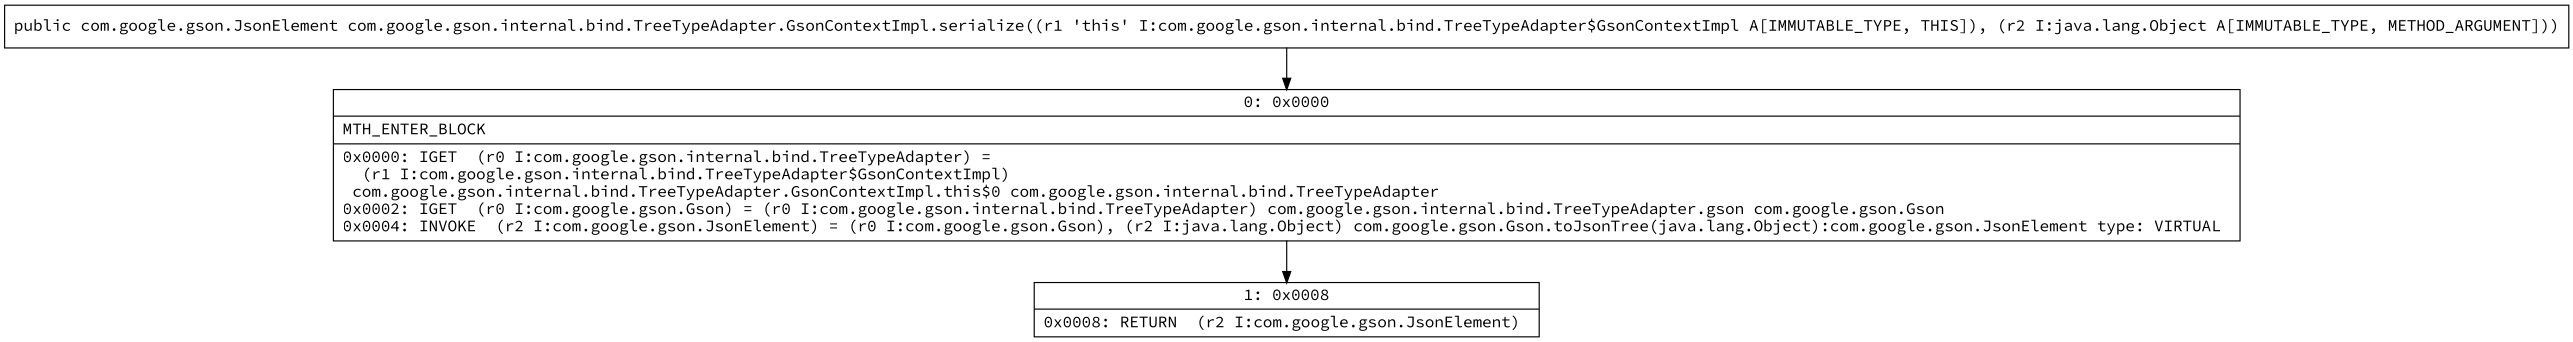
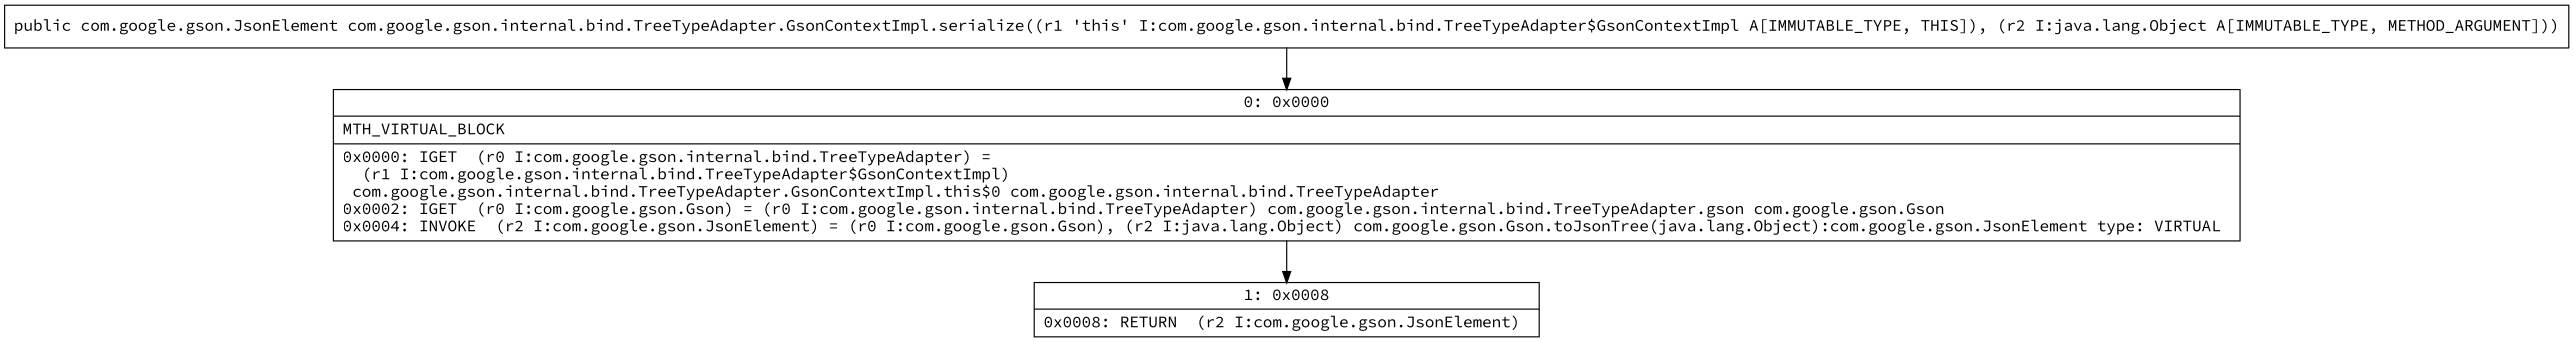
(414, 129) -> (424, 129)
